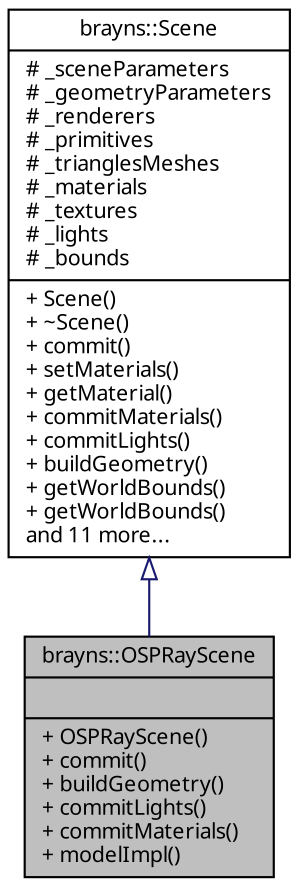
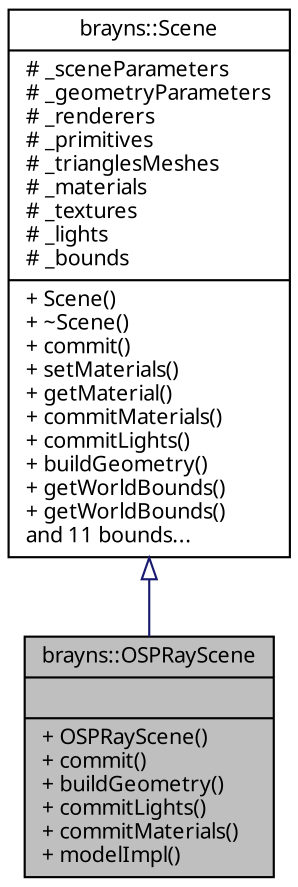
(99, 536) -> (110, 536)
